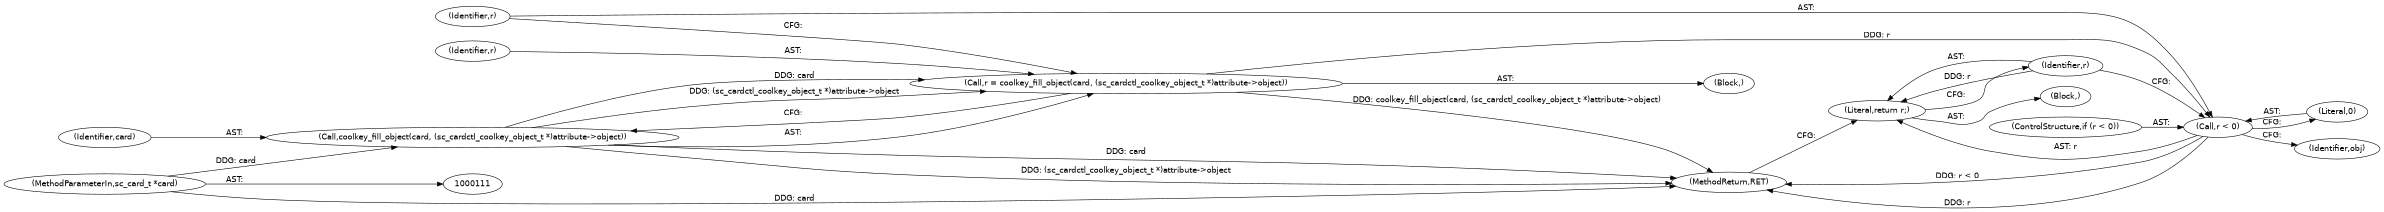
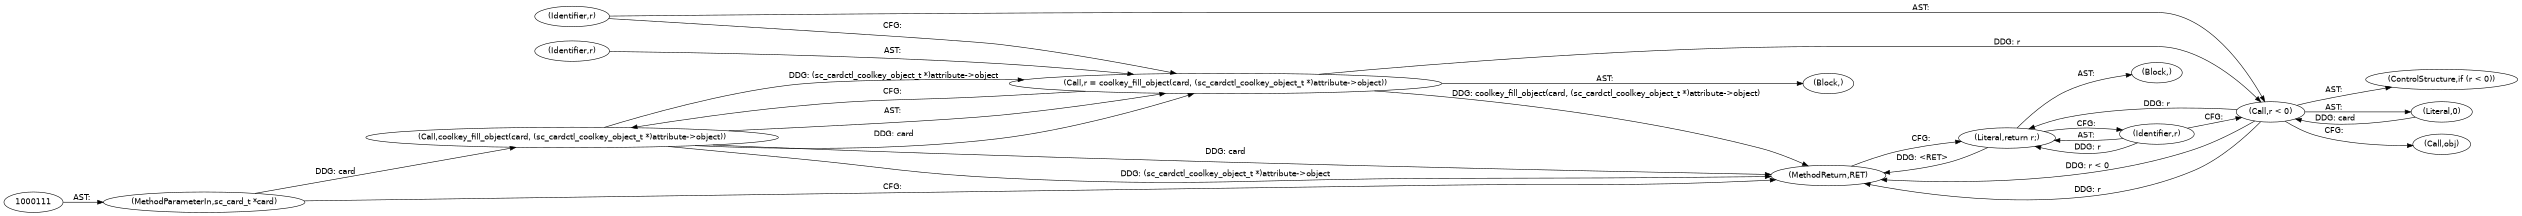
(2273, 112) -> (2335, 118)
(2273, 122) -> (2335, 108)
(2160, 127) -> (2341, 96)
(105, 137) -> none
(2066, 147) -> (2157, 104)
(2337, 149) -> (2442, 144)
none -> (1940, 164)
(321, 184) -> (80, 202)
(794, 199) -> (894, 187)
